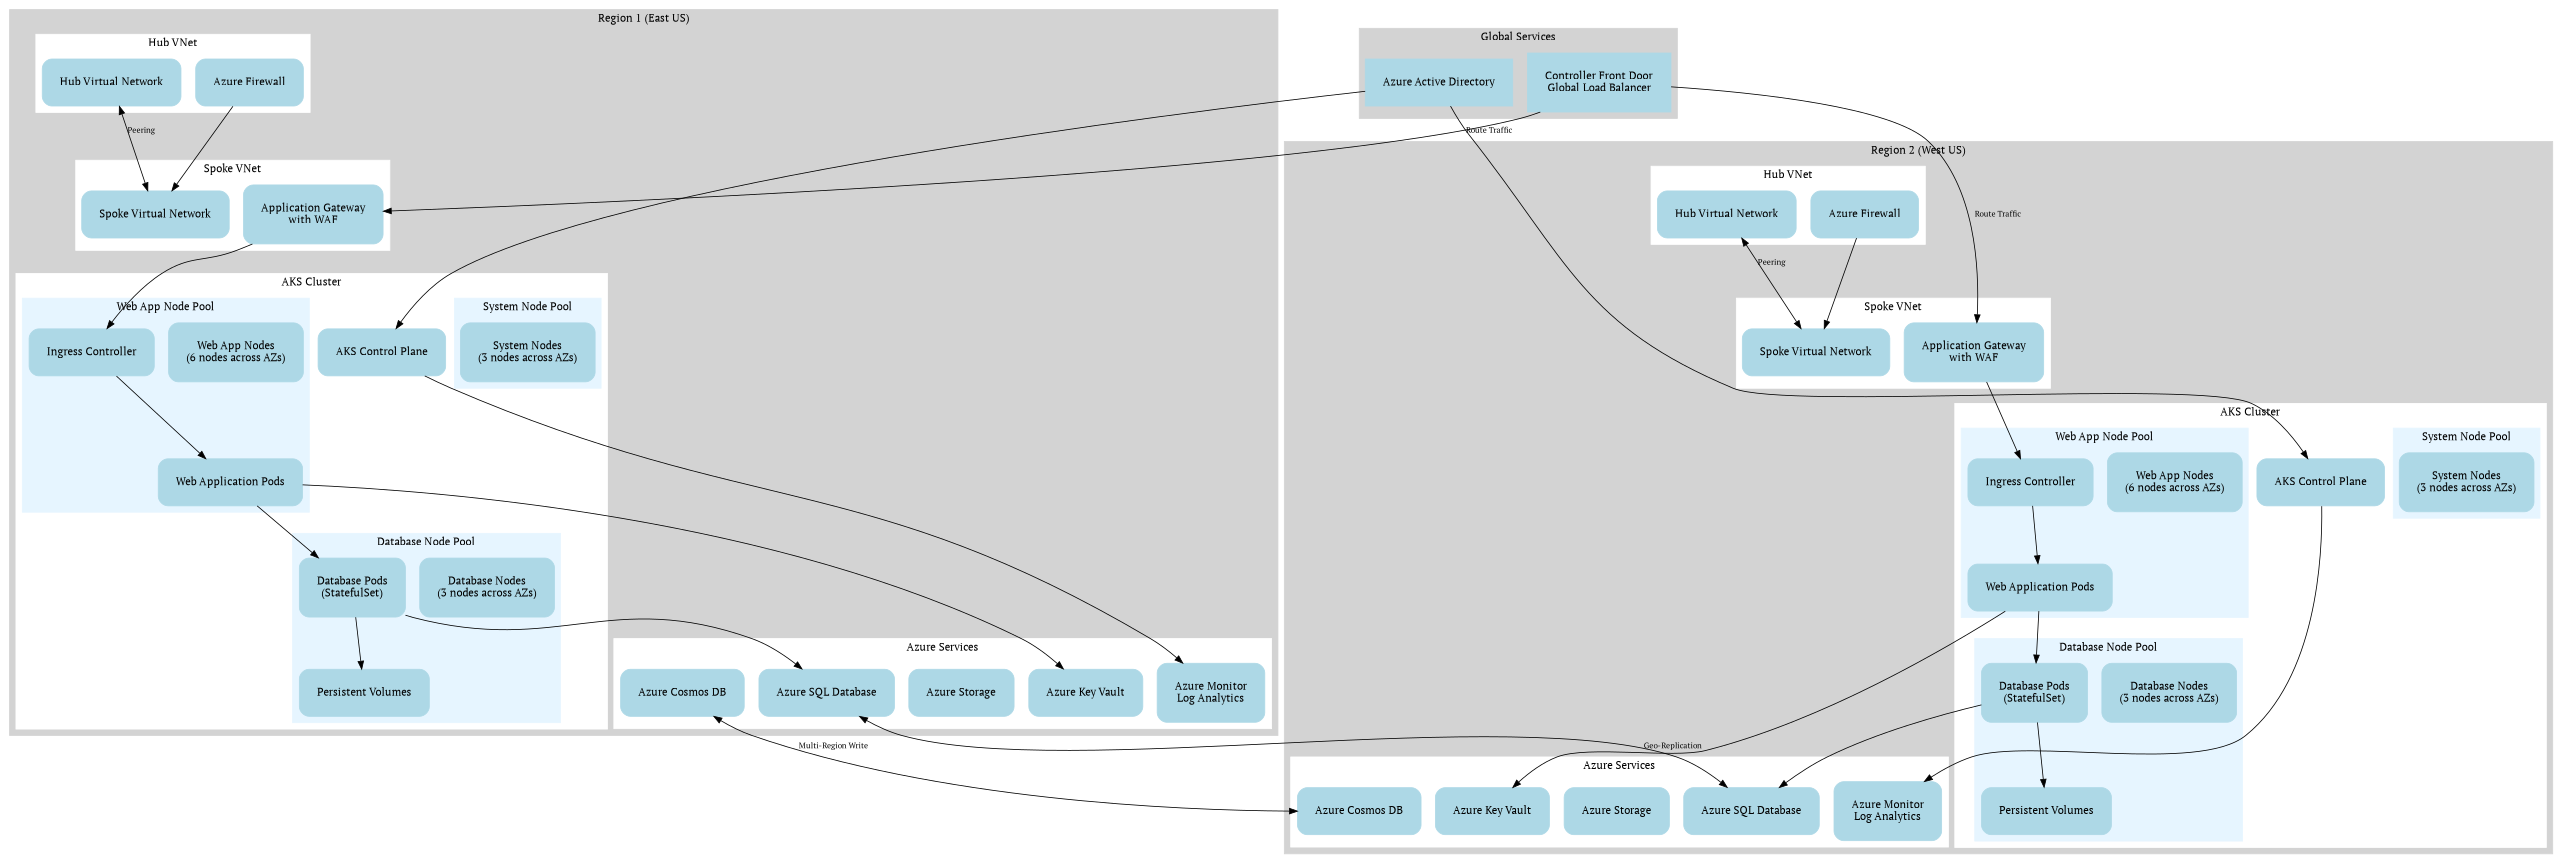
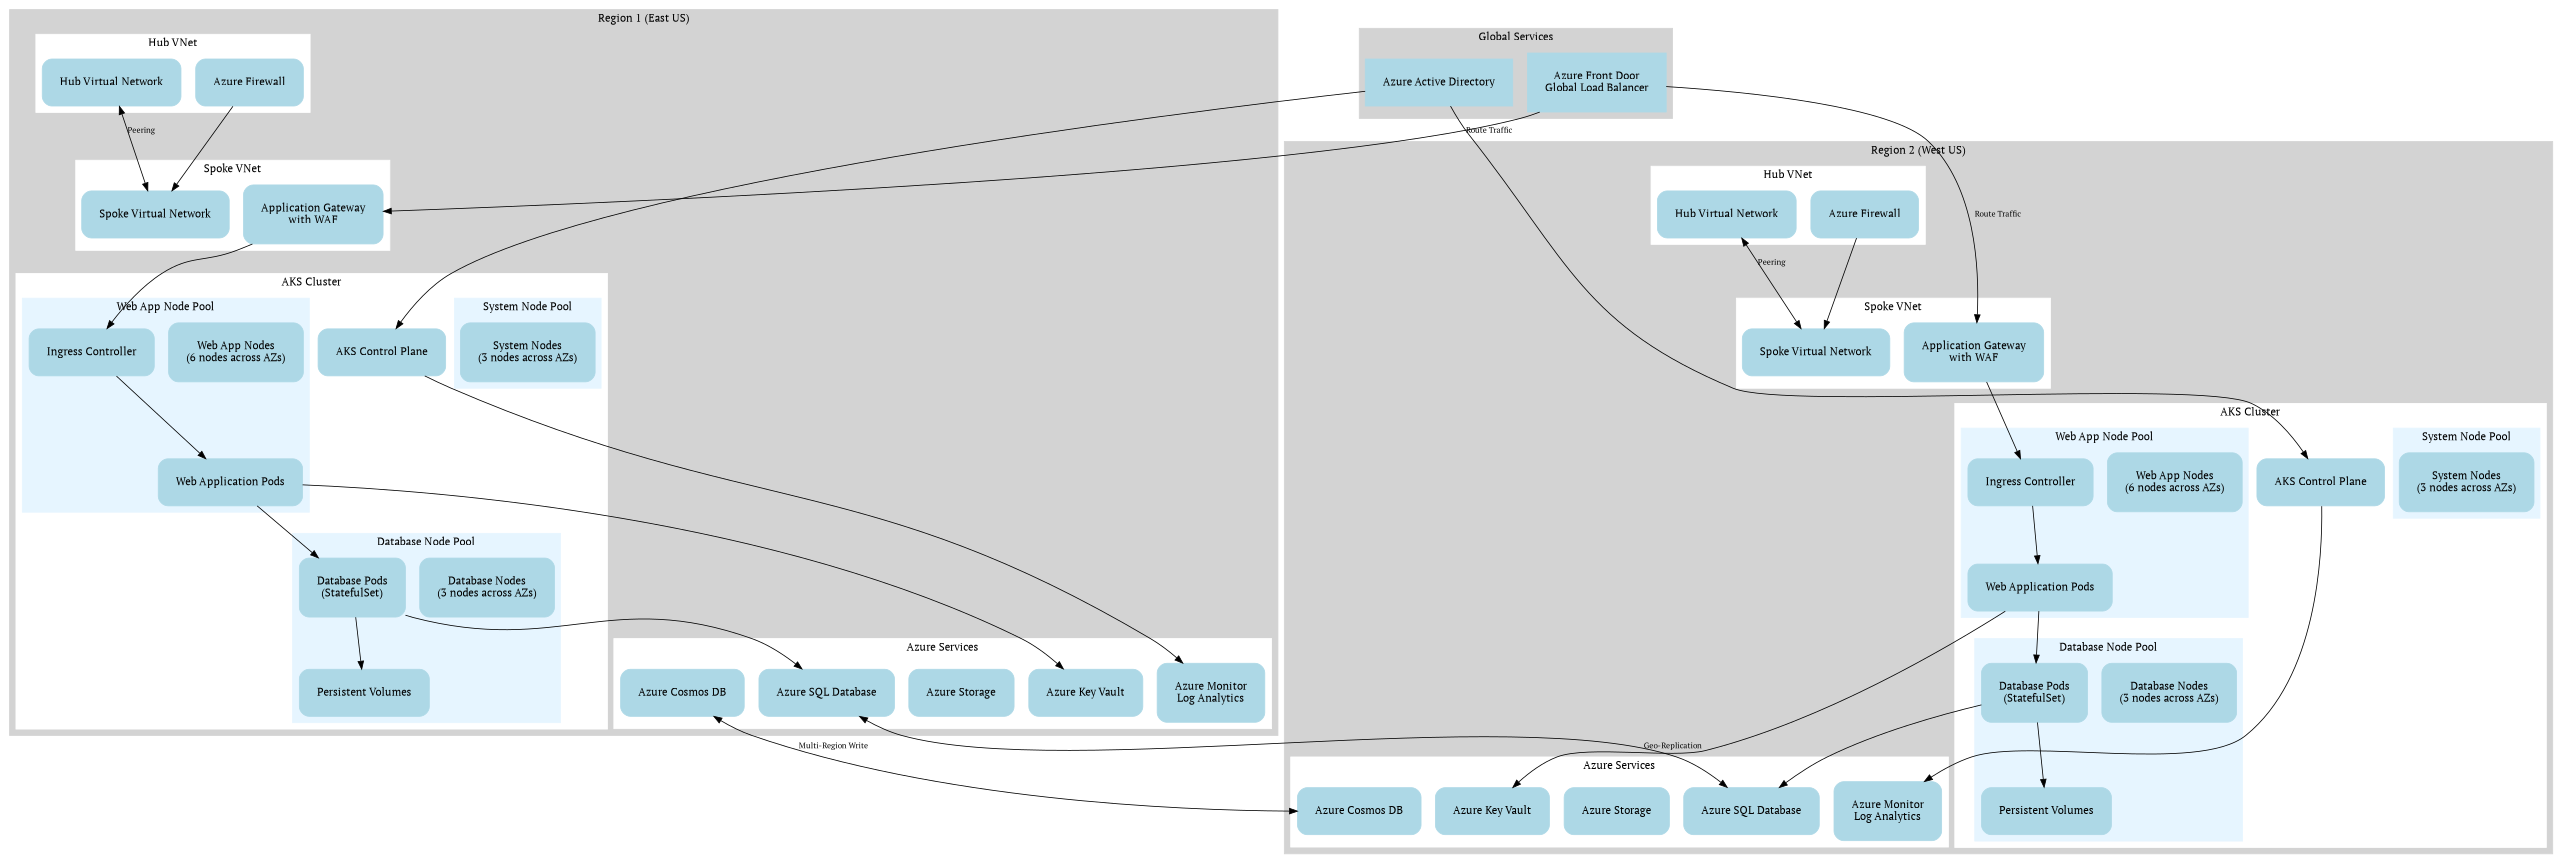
(1599, 83) -> (1597, 83)
